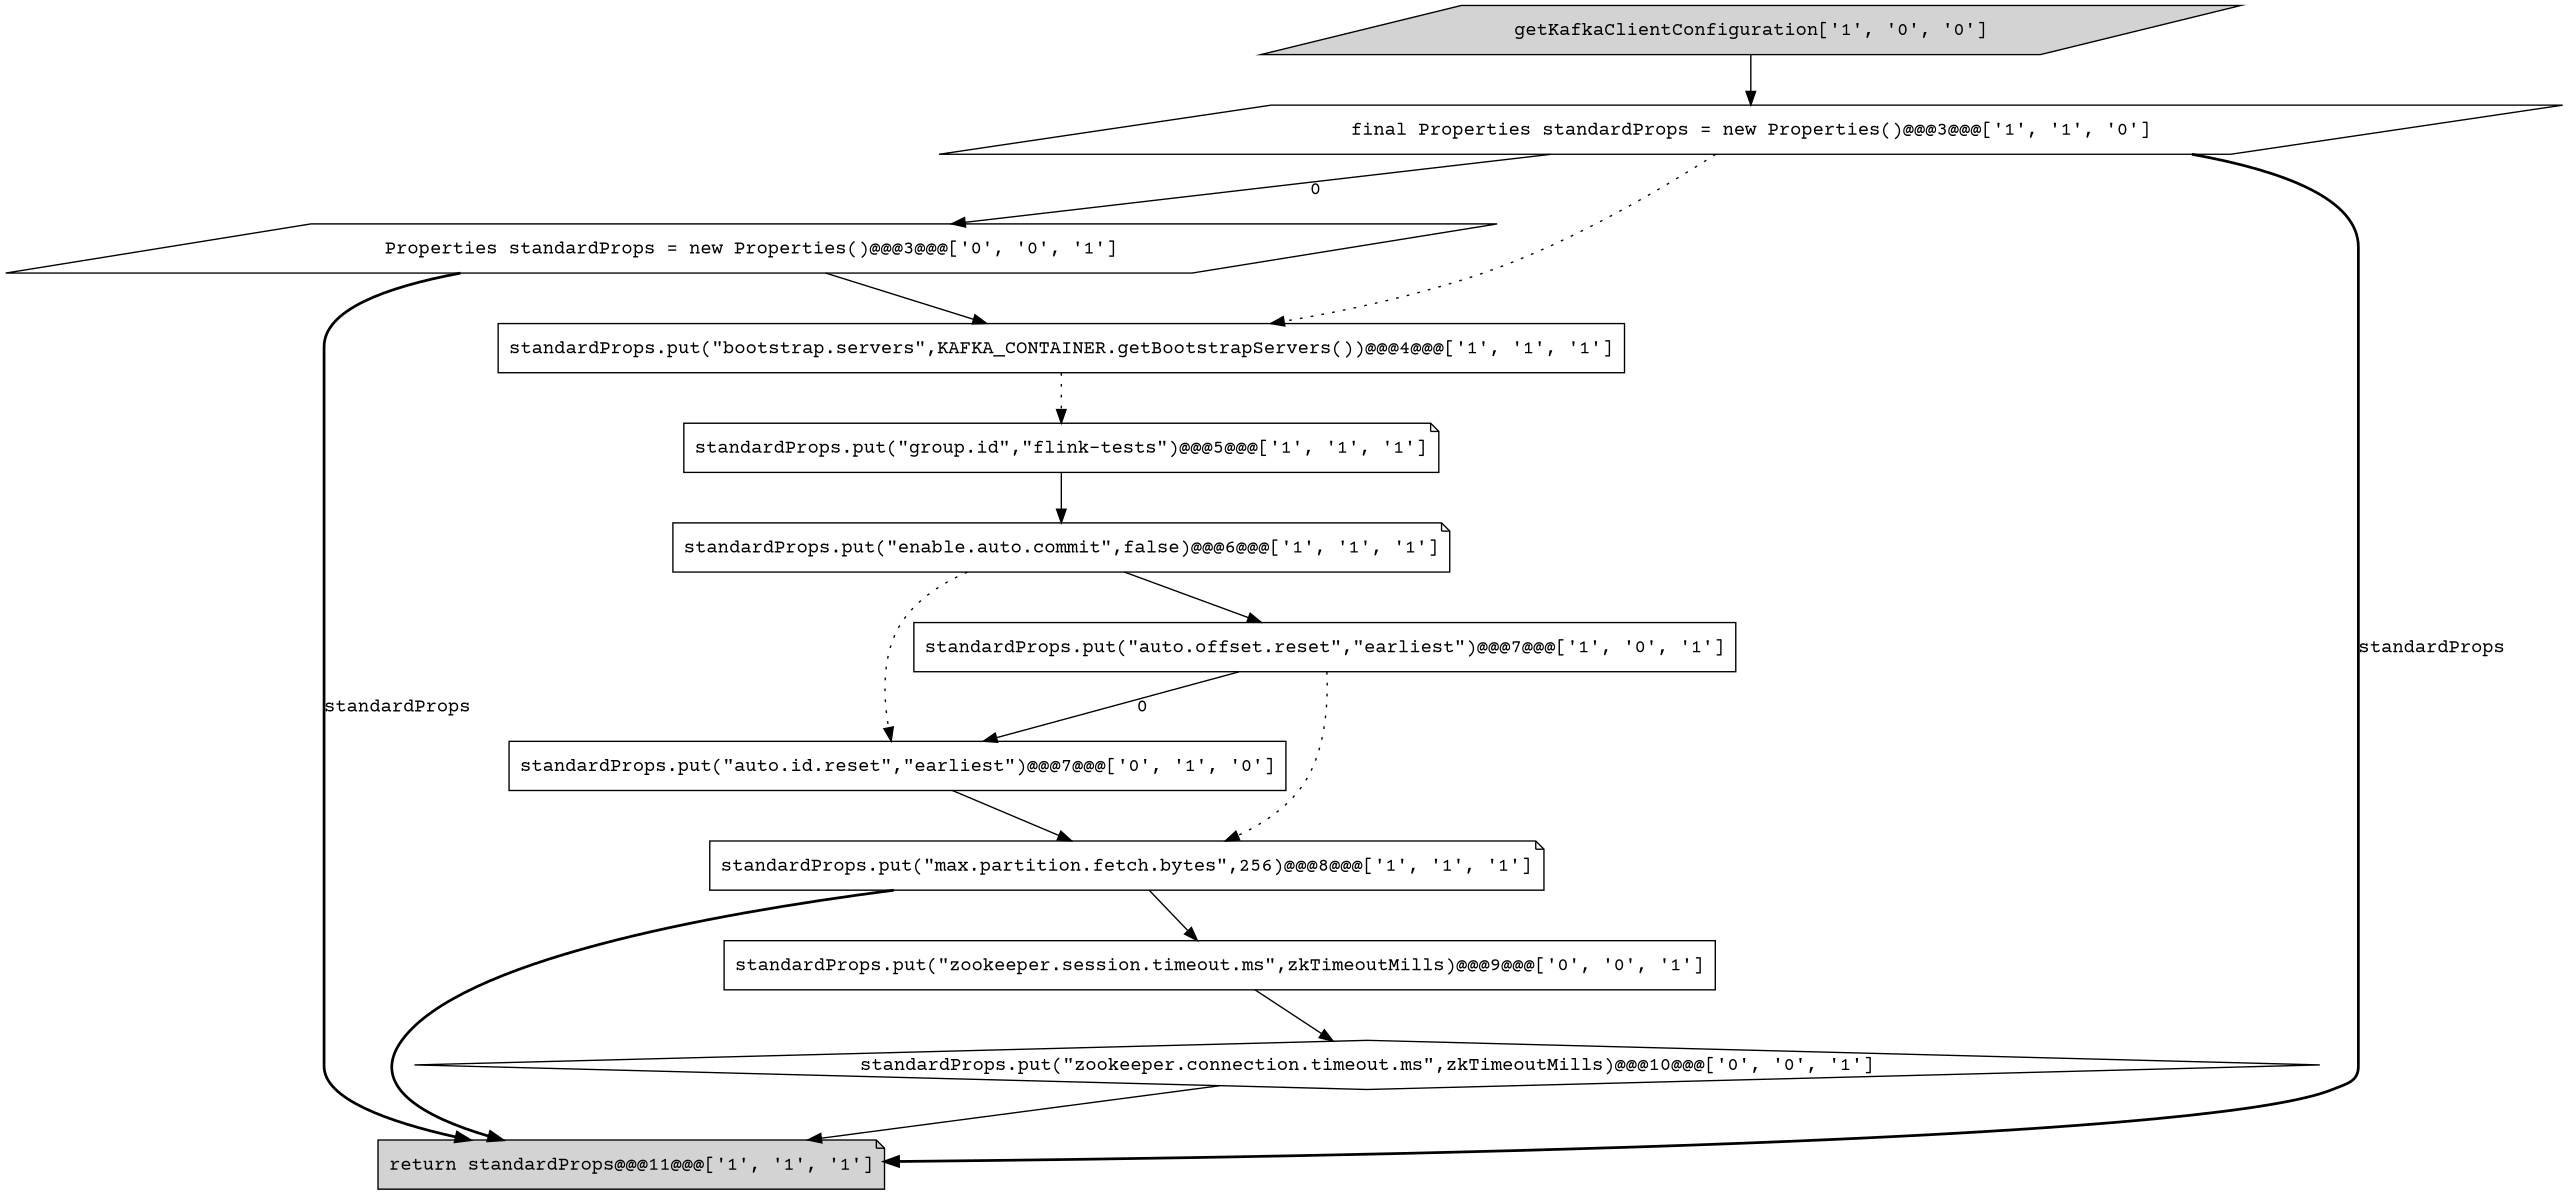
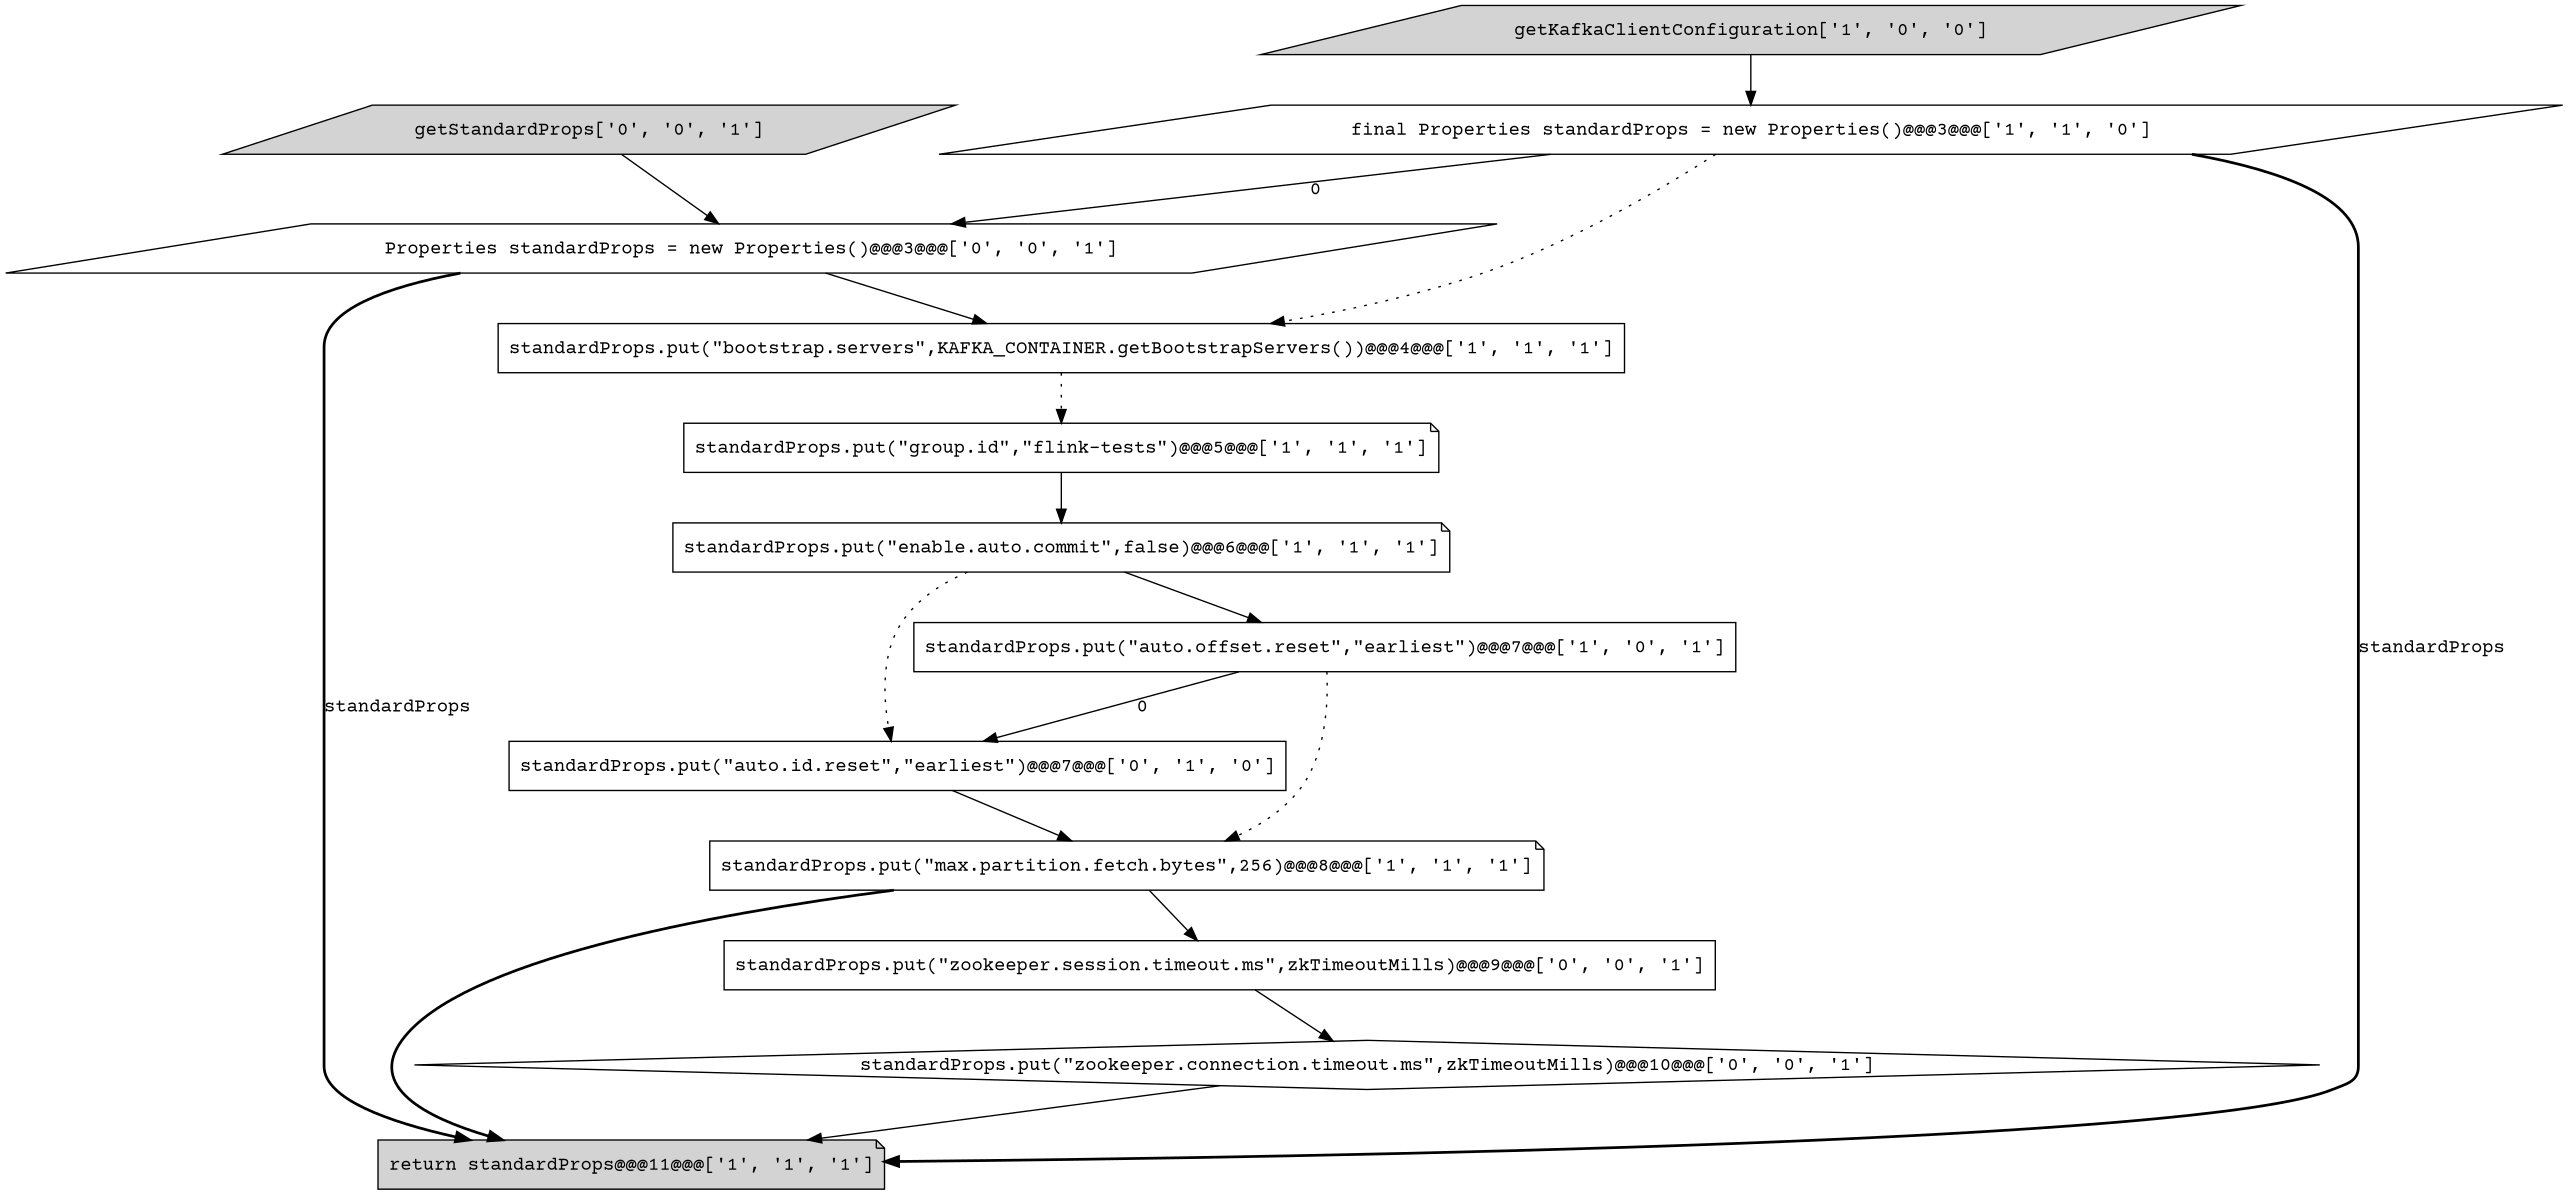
none -> (589, 130)
